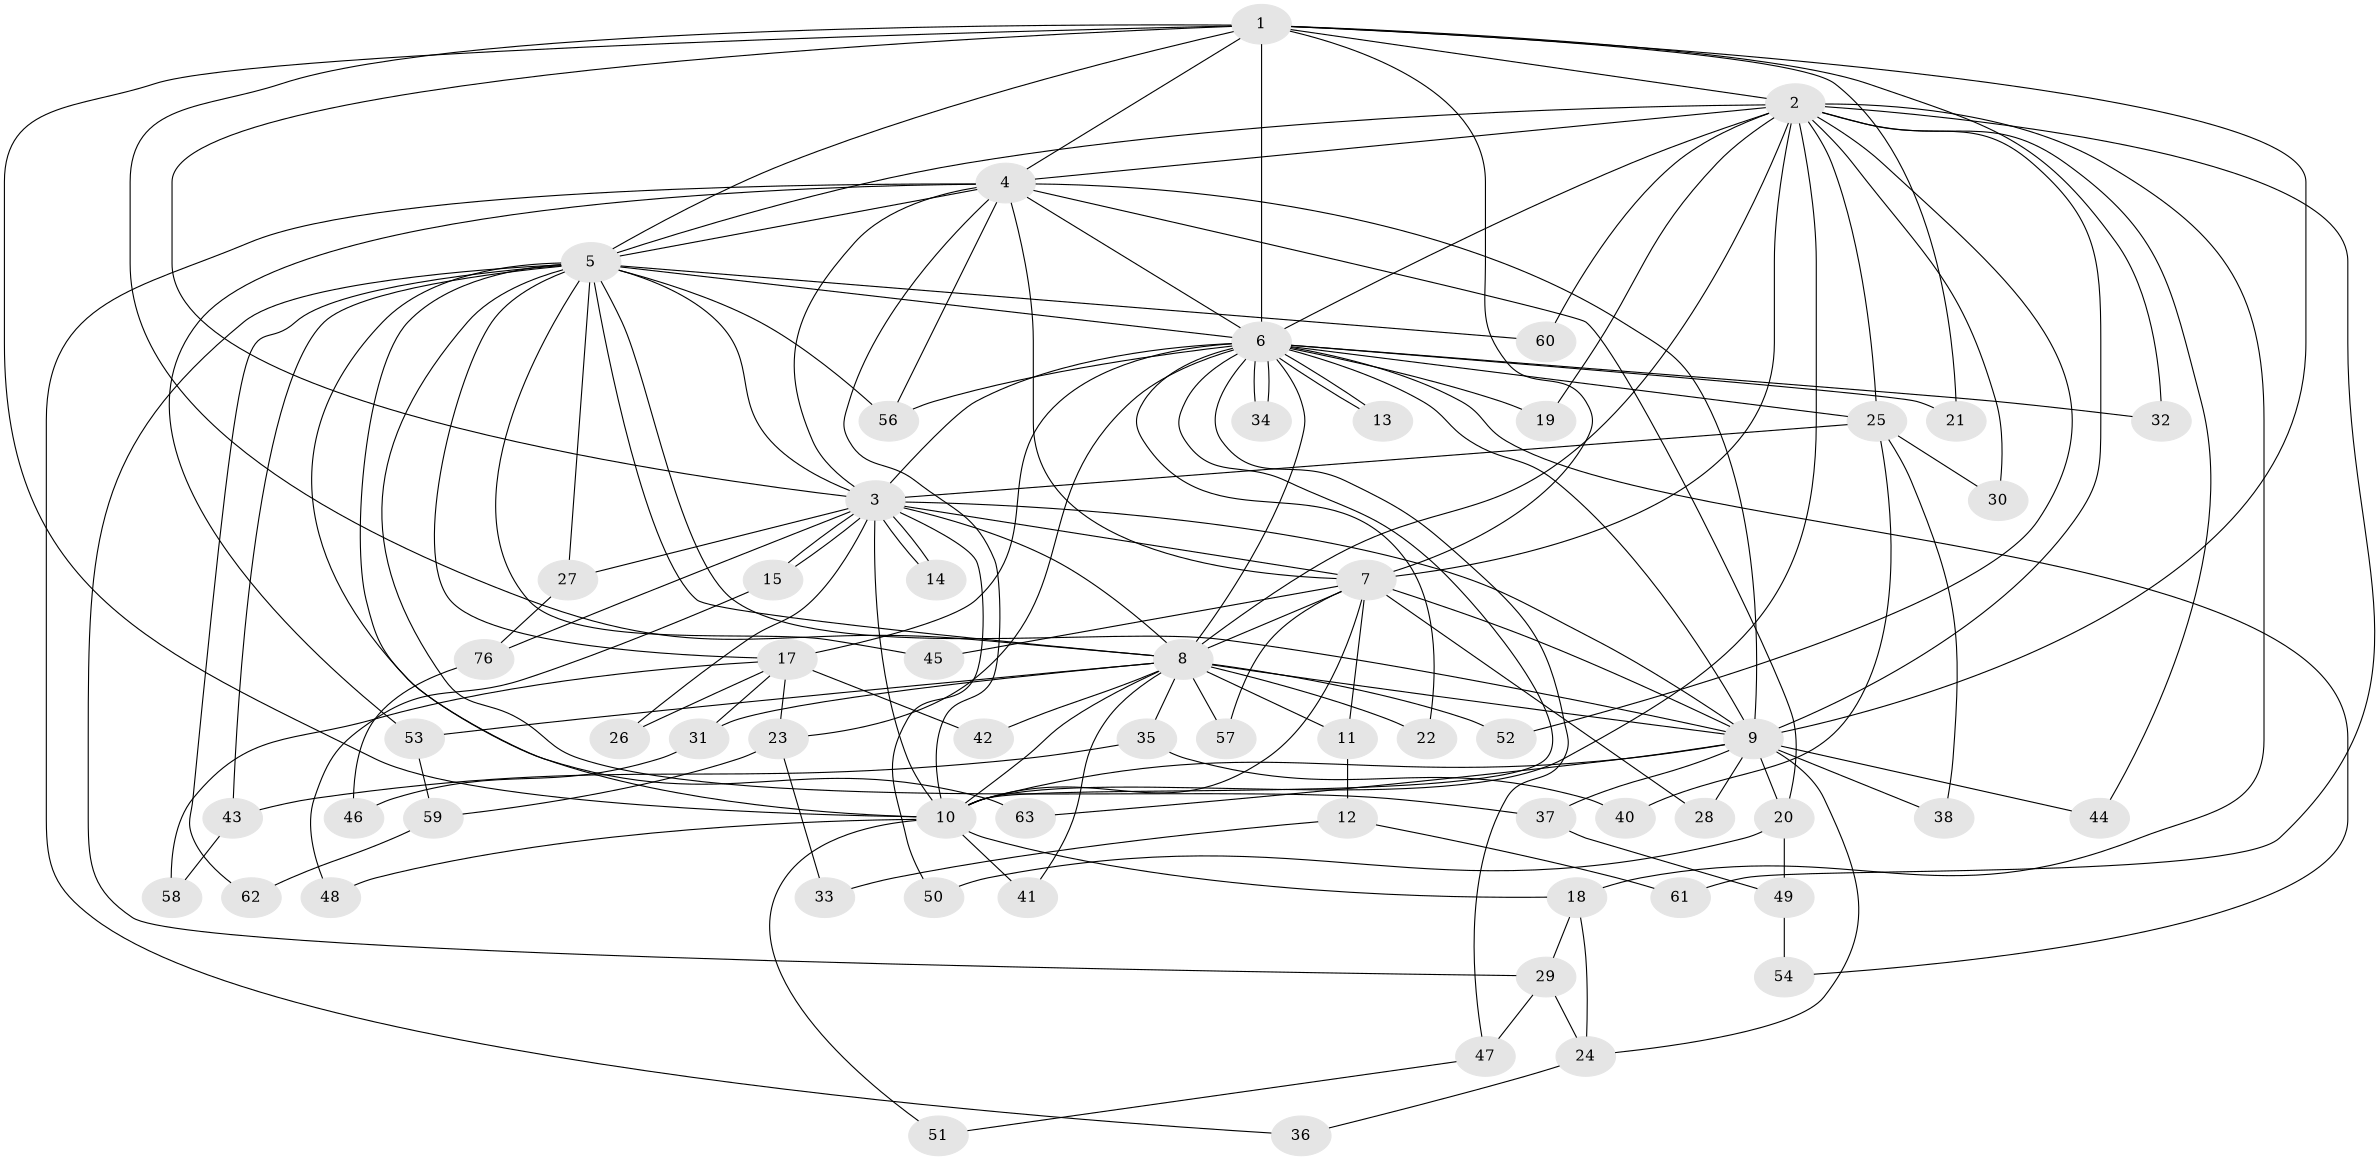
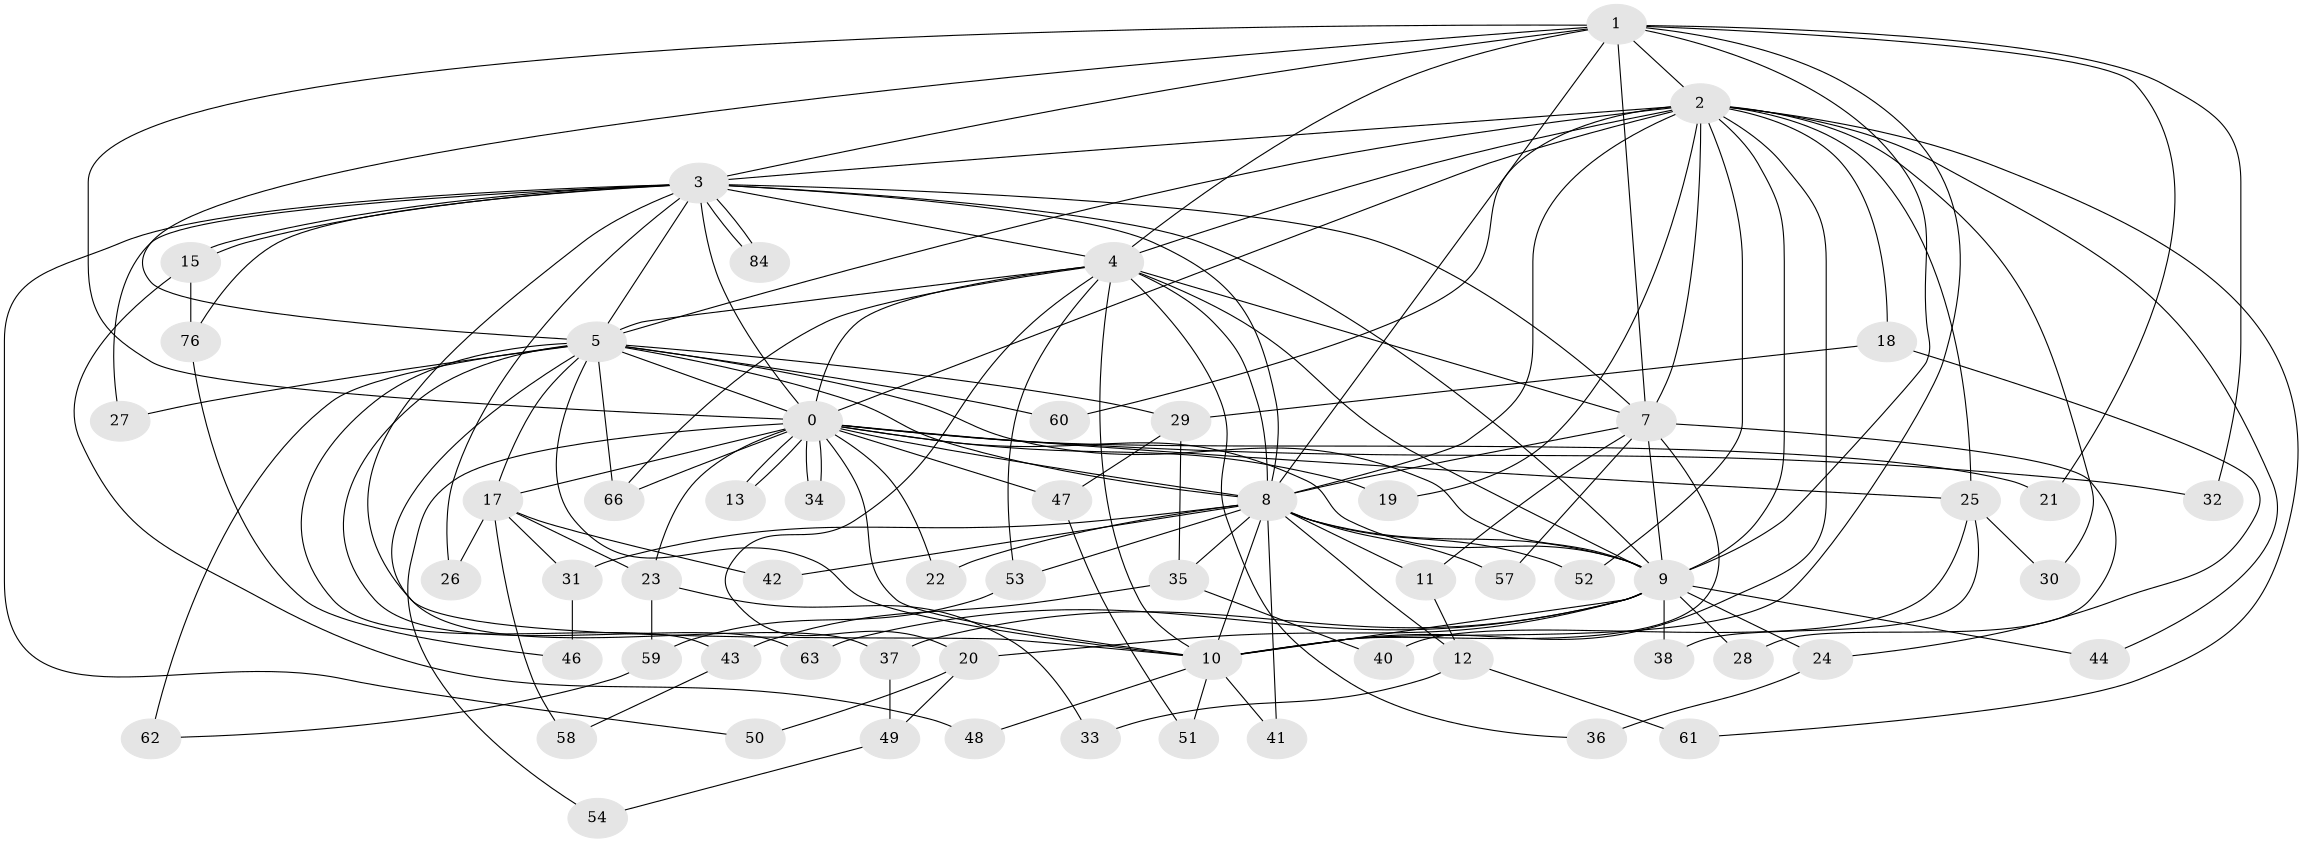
(1262, 342) -> (813, 421)
none -> (1239, 354)
(889, 421) -> (614, 501)
(1376, 461) -> (1200, 142)
(936, 580) -> (760, 262)
none -> (1364, 582)
(526, 620) -> (191, 305)
(934, 659) -> none
(1255, 885) -> none
(1566, 1017) -> (1180, 501)
